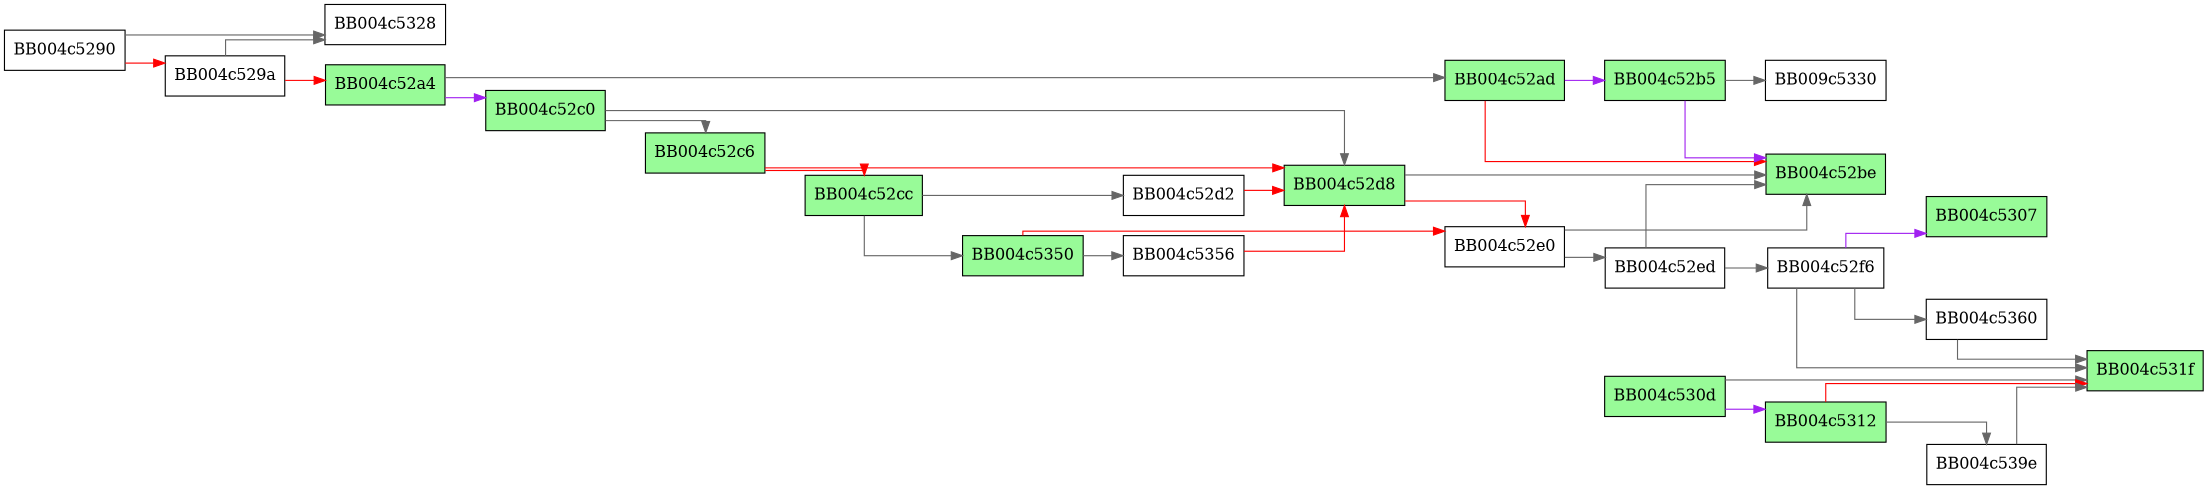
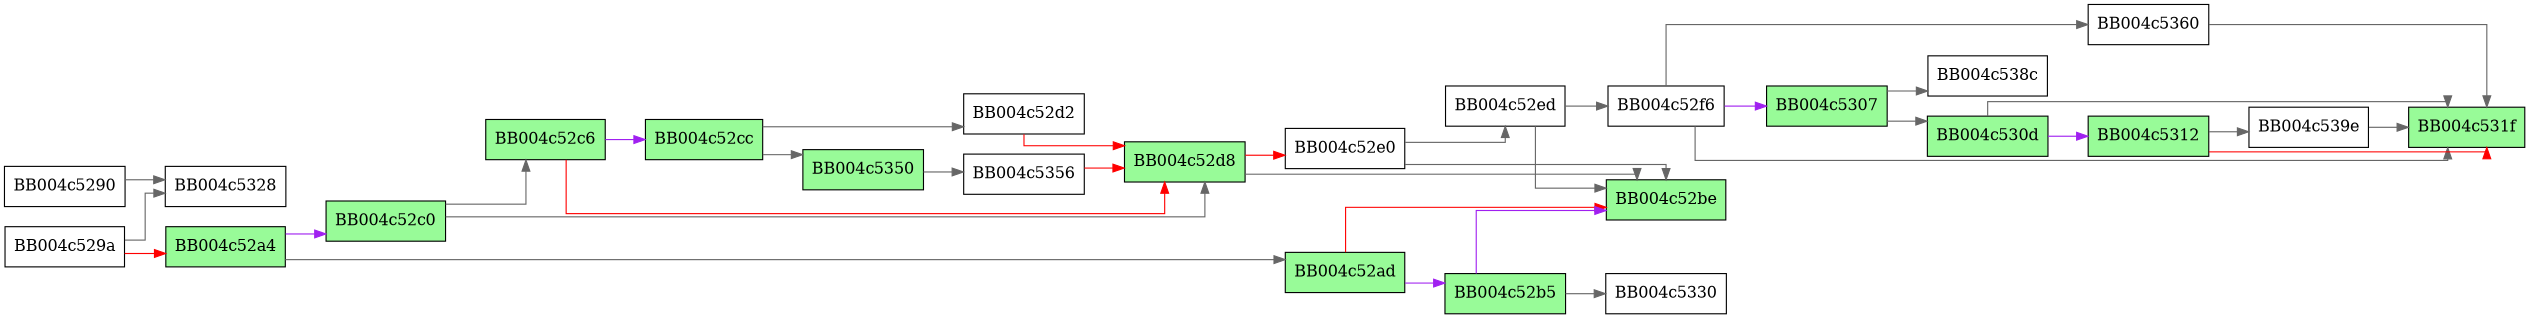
(140, 63) -> none
none -> (1988, 76)
(1826, 80) -> (1666, 294)
none -> (1902, 121)
(815, 170) -> (620, 140)
(1226, 231) -> none
